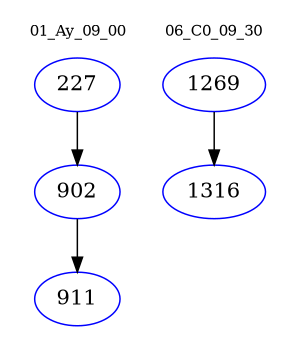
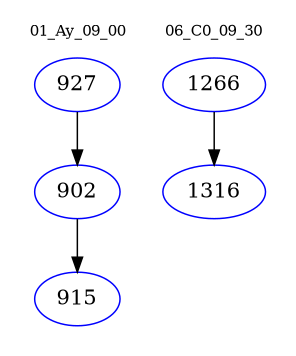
(77, 85) -> (77, 85)
(214, 85) -> (214, 85)
(77, 299) -> (77, 299)
